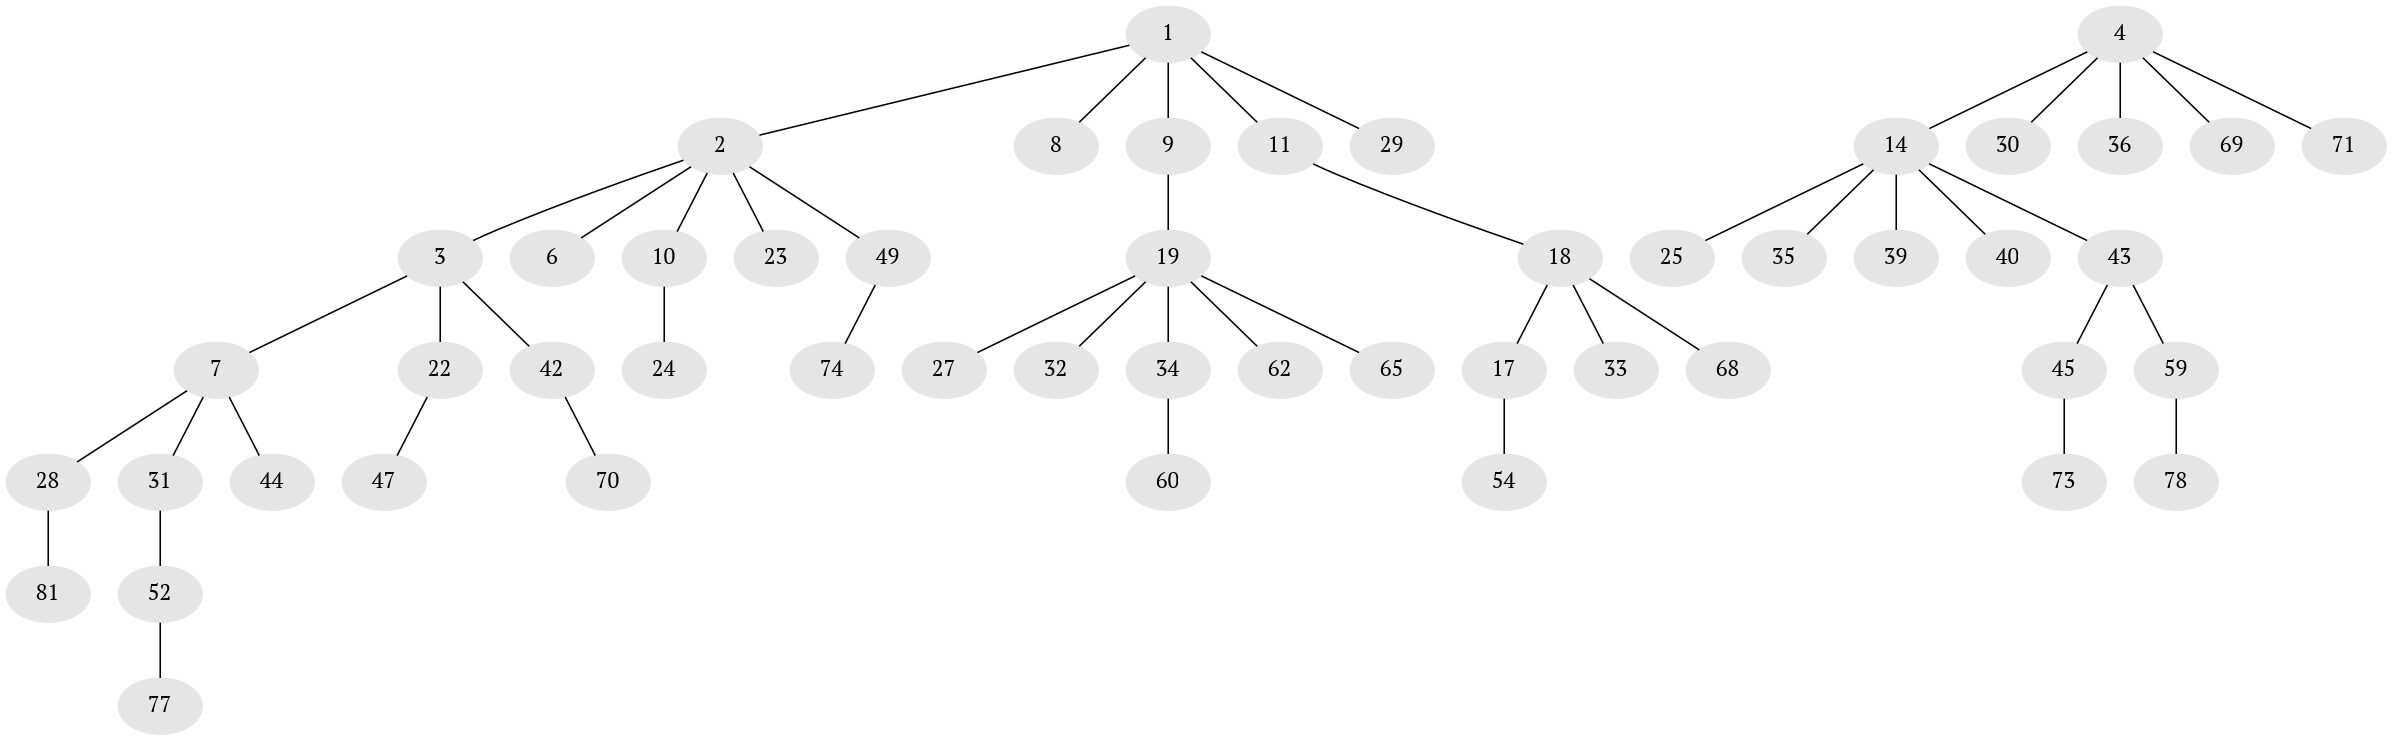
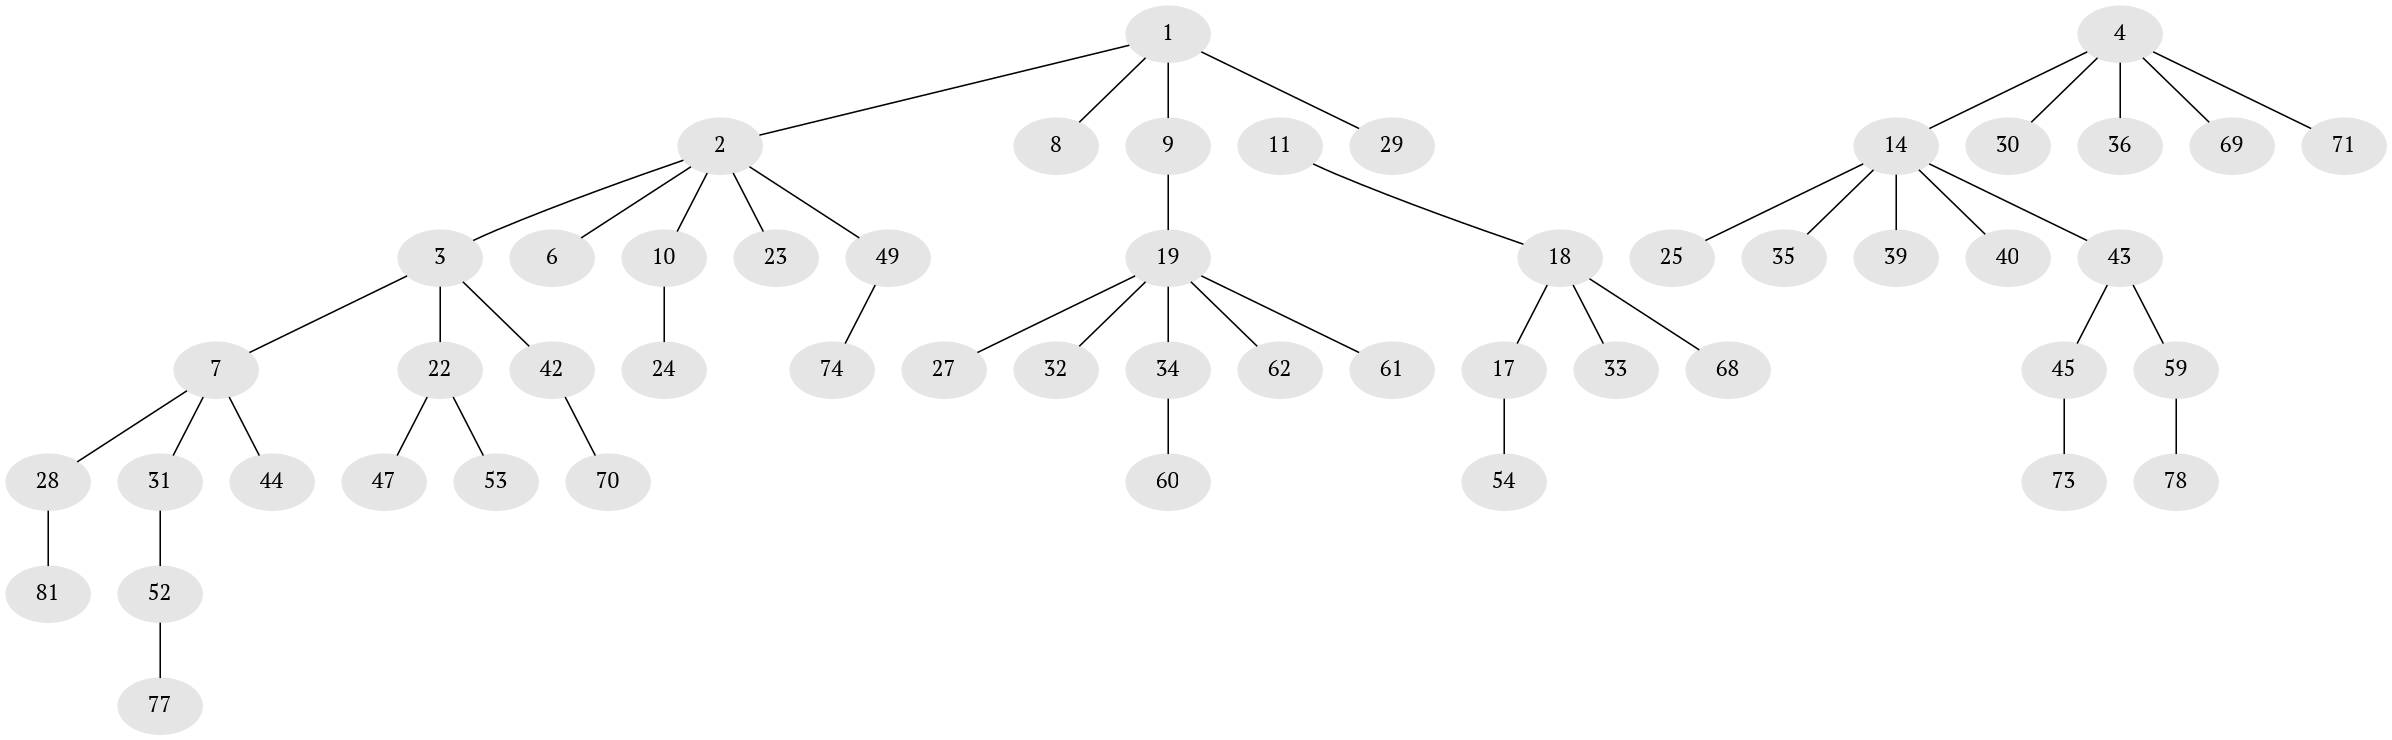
(1224, 90) -> none
(1392, 370) -> (1392, 370)
none -> (496, 482)
